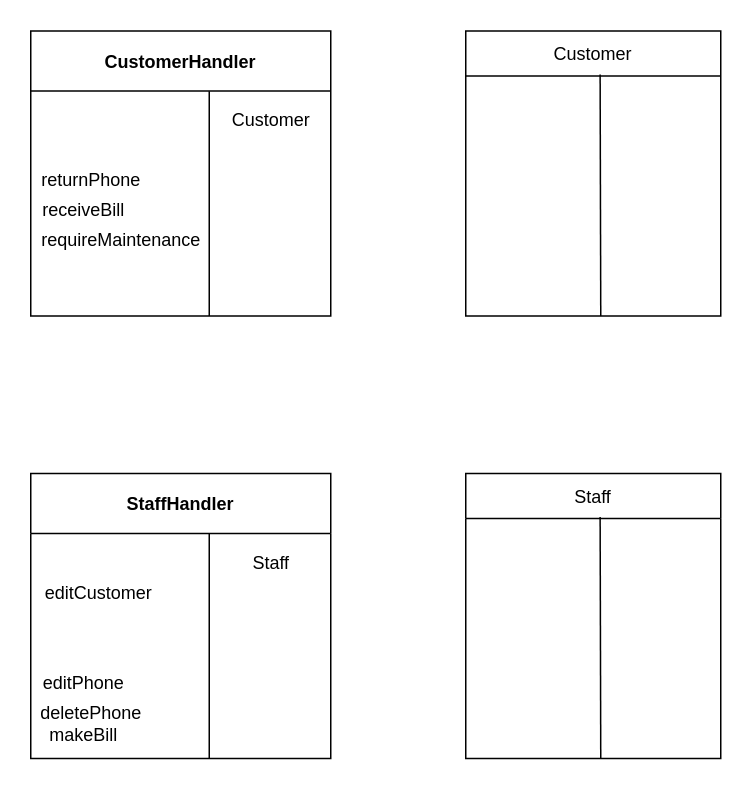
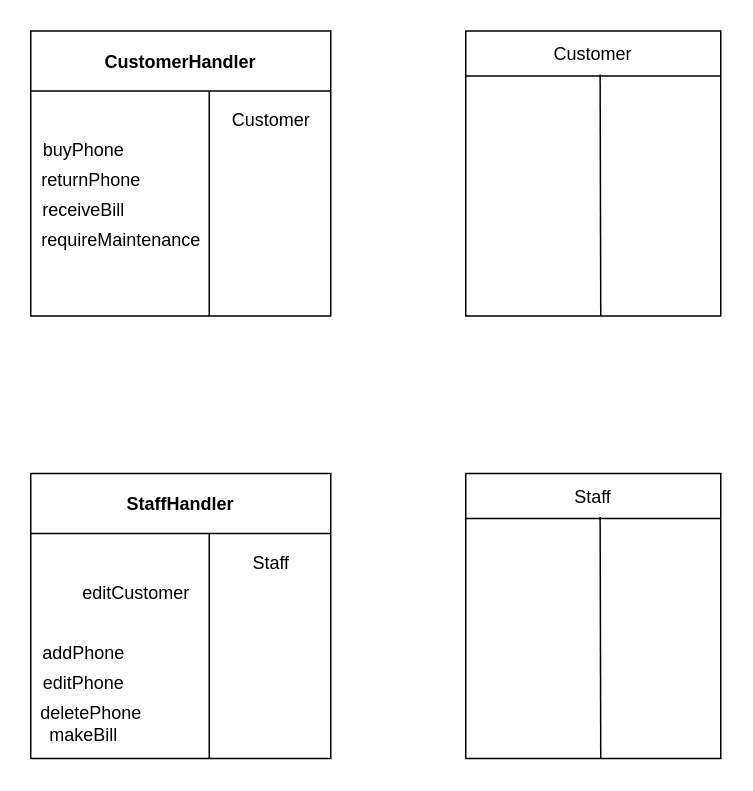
none -> (83, 151)
(98, 593) -> (136, 593)
none -> (83, 653)
